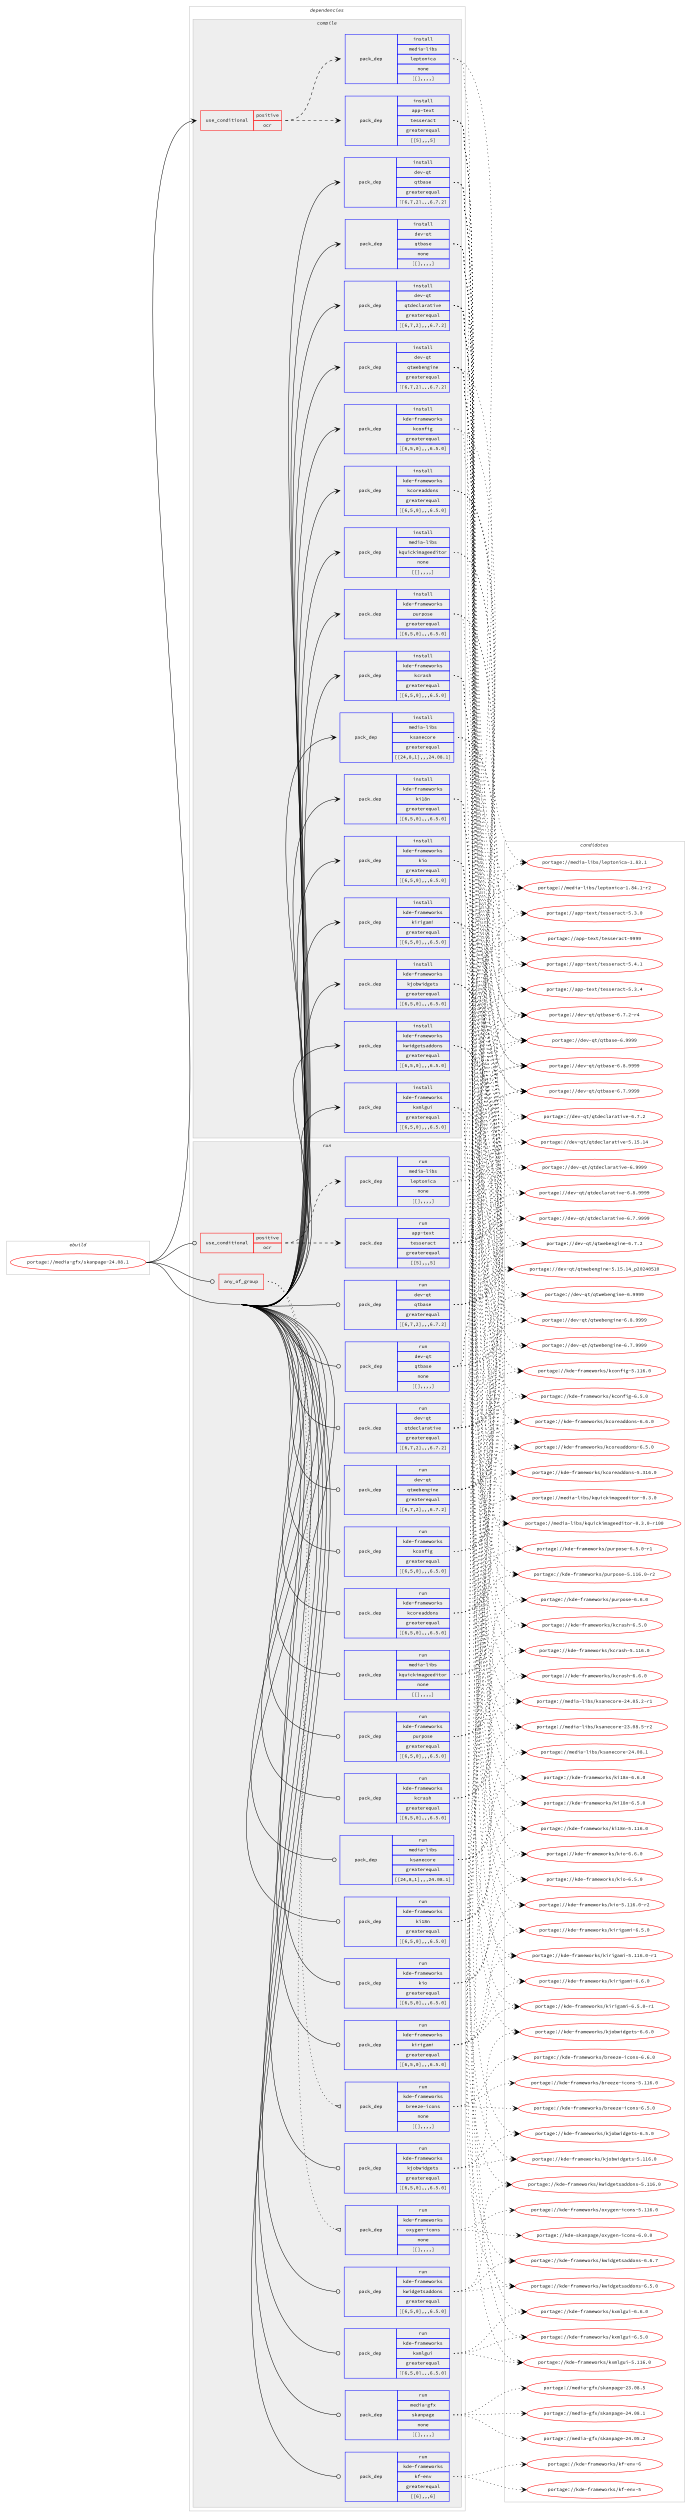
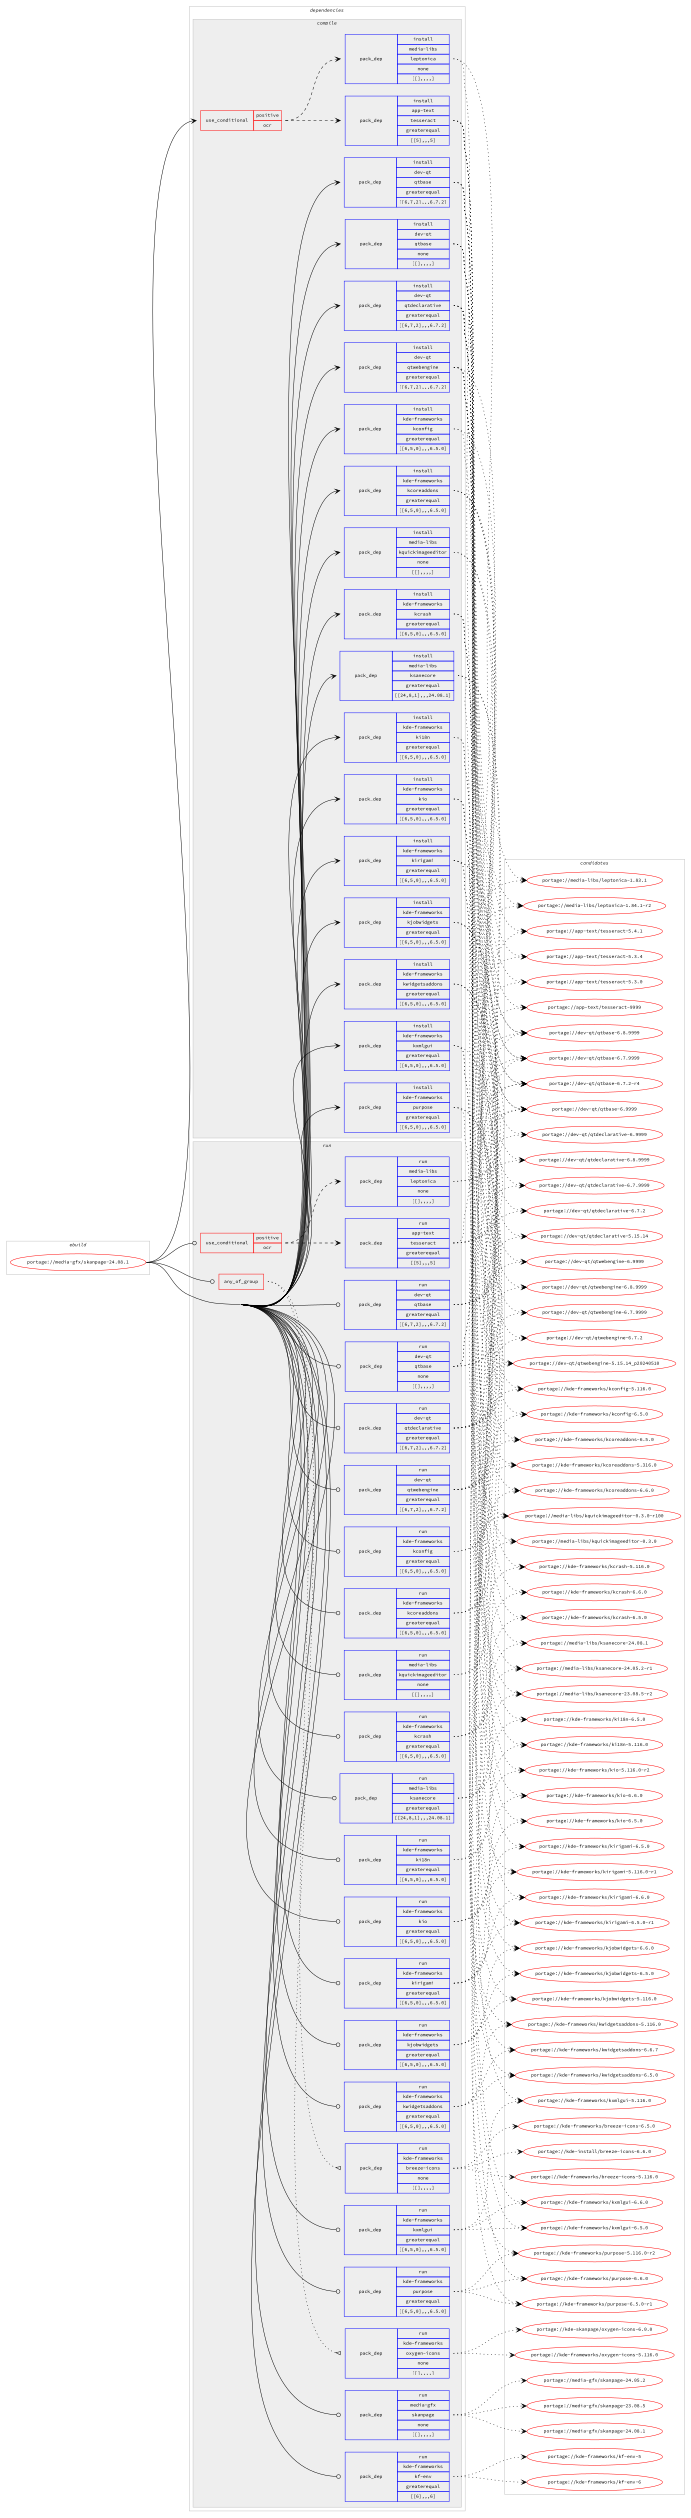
(595, 1778) -> none
(595, 2058) -> (595, 2152)
